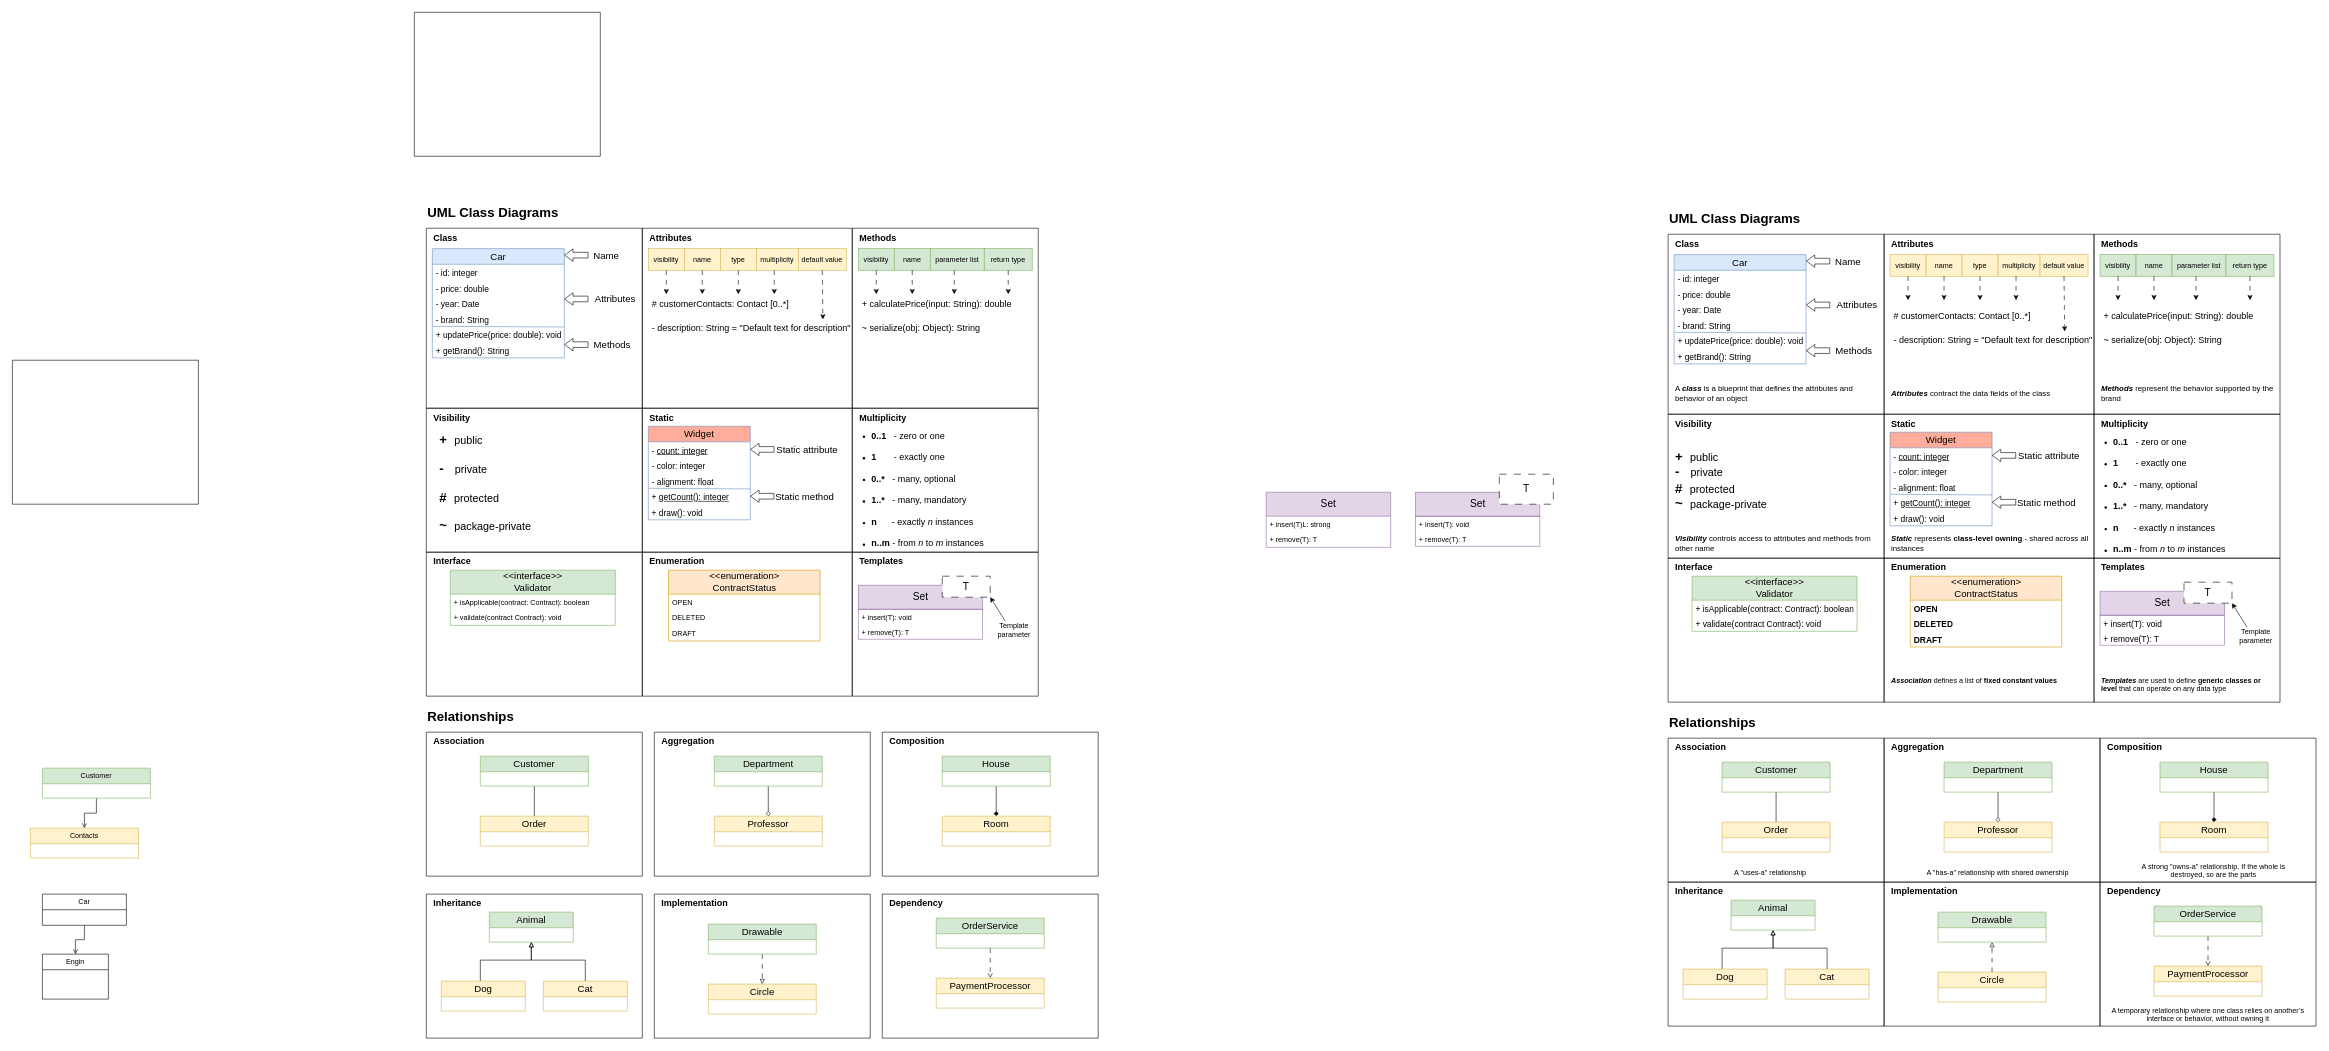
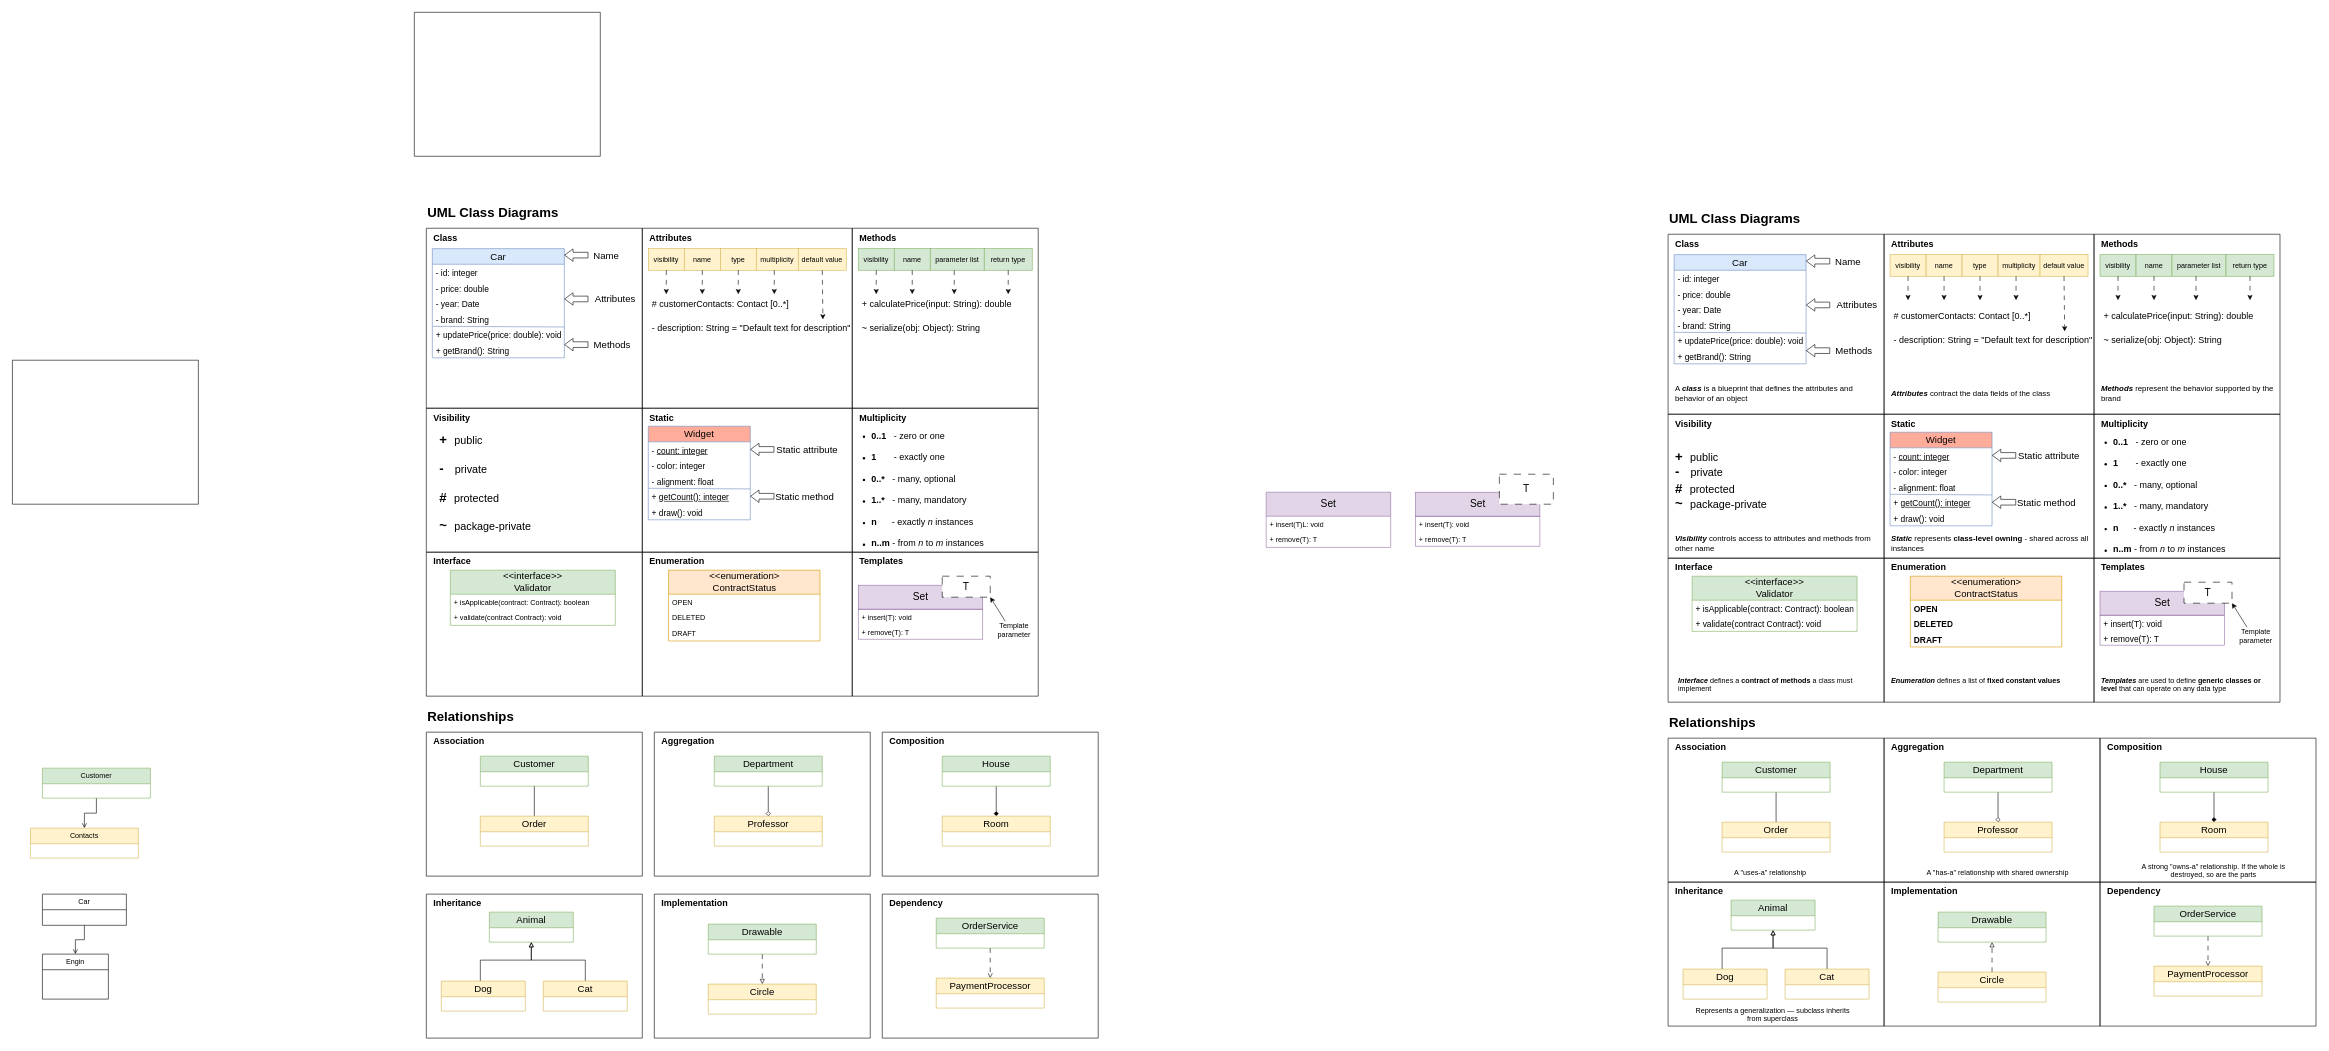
(1306, 525) -> (1302, 525)
none -> (1776, 684)
(1981, 685) -> (1981, 685)
none -> (1773, 1011)
(2208, 1011) -> none
